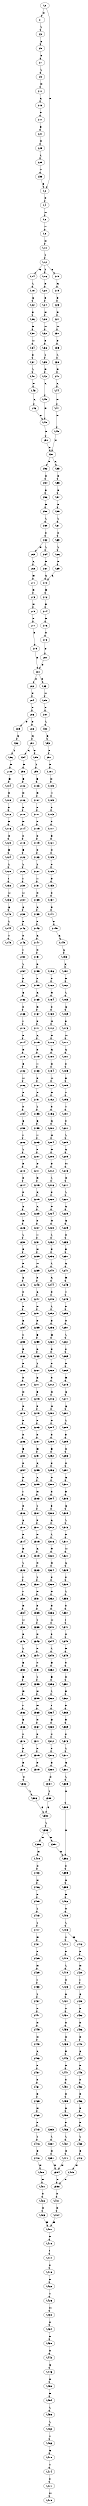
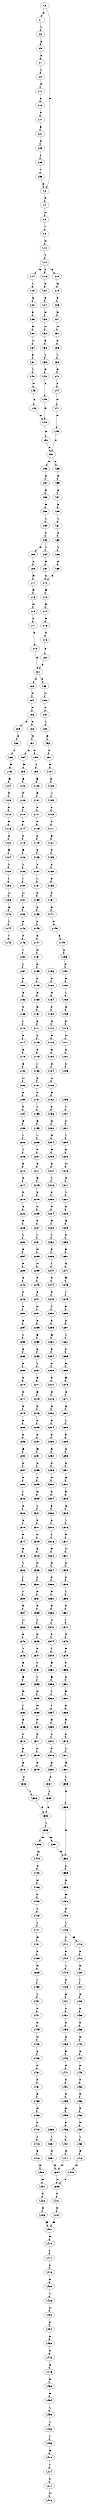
(65, 1085) -> none
(37, 1973) -> (37, 1973)
